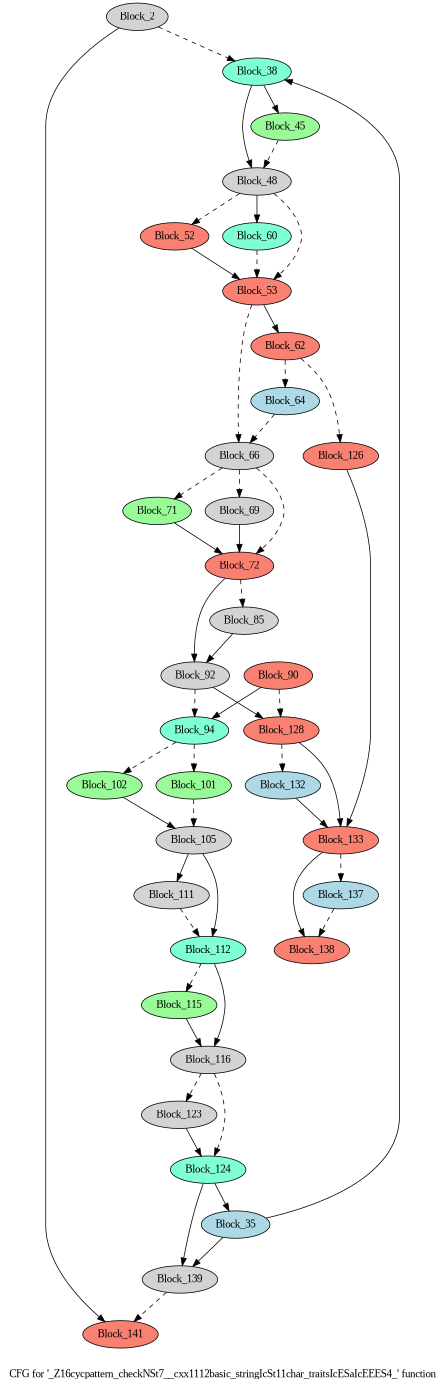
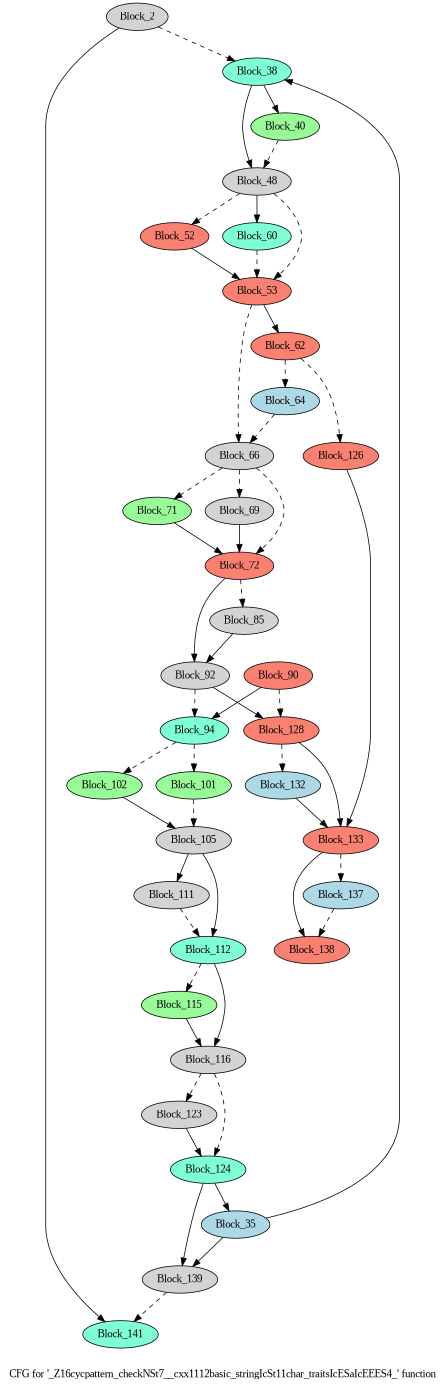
(285, 127) -> (285, 127)
(120, 1334) -> (120, 1334)
